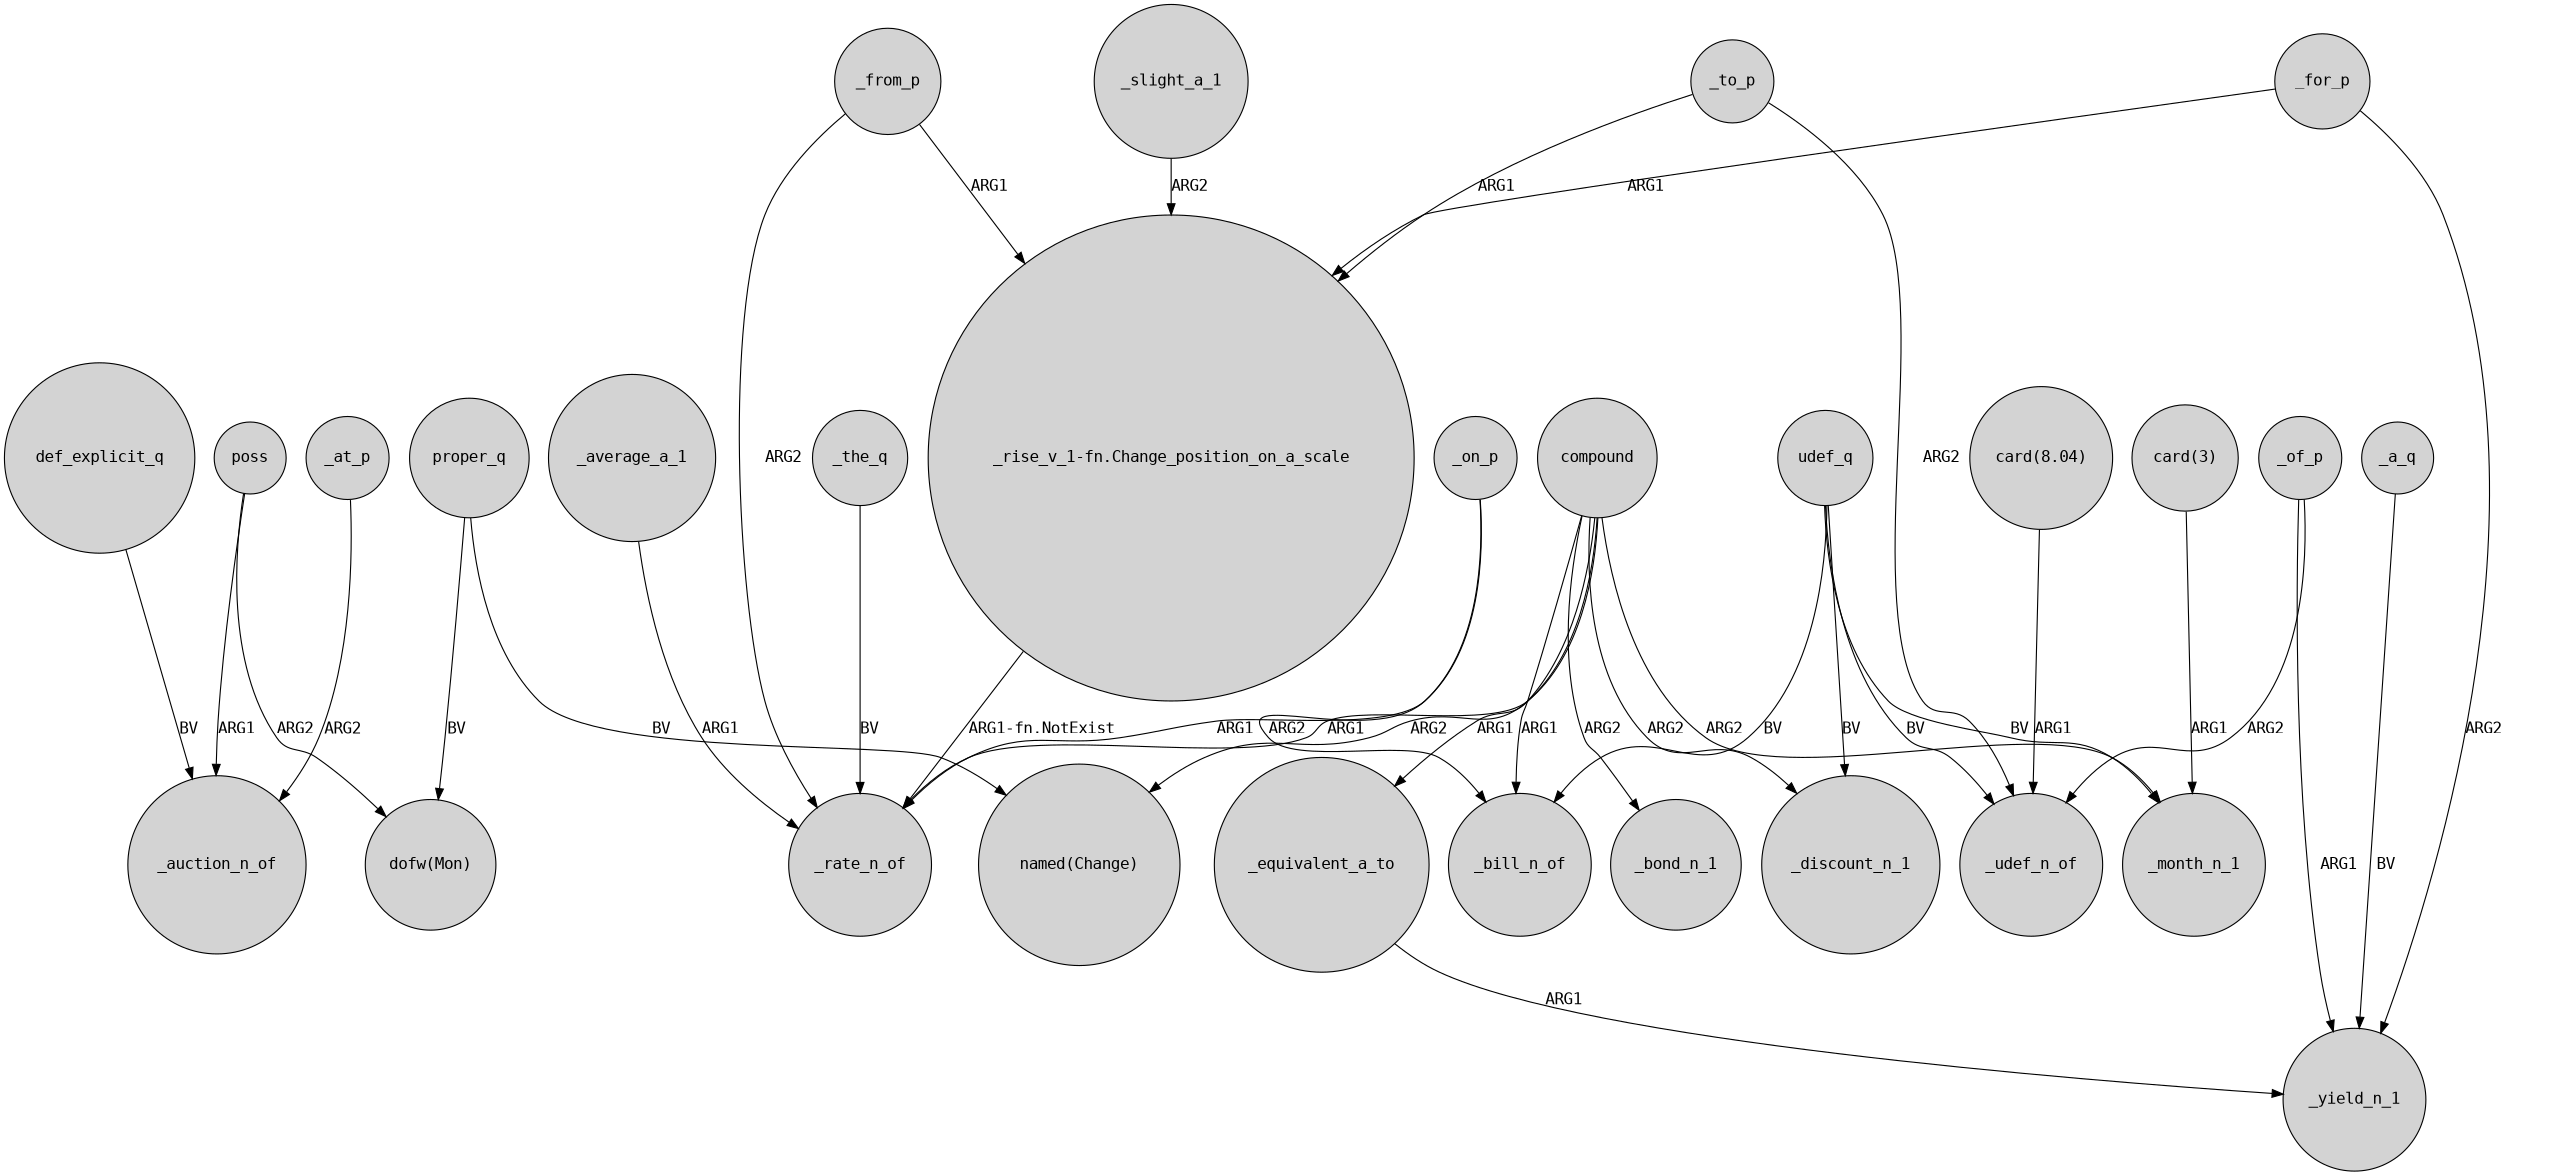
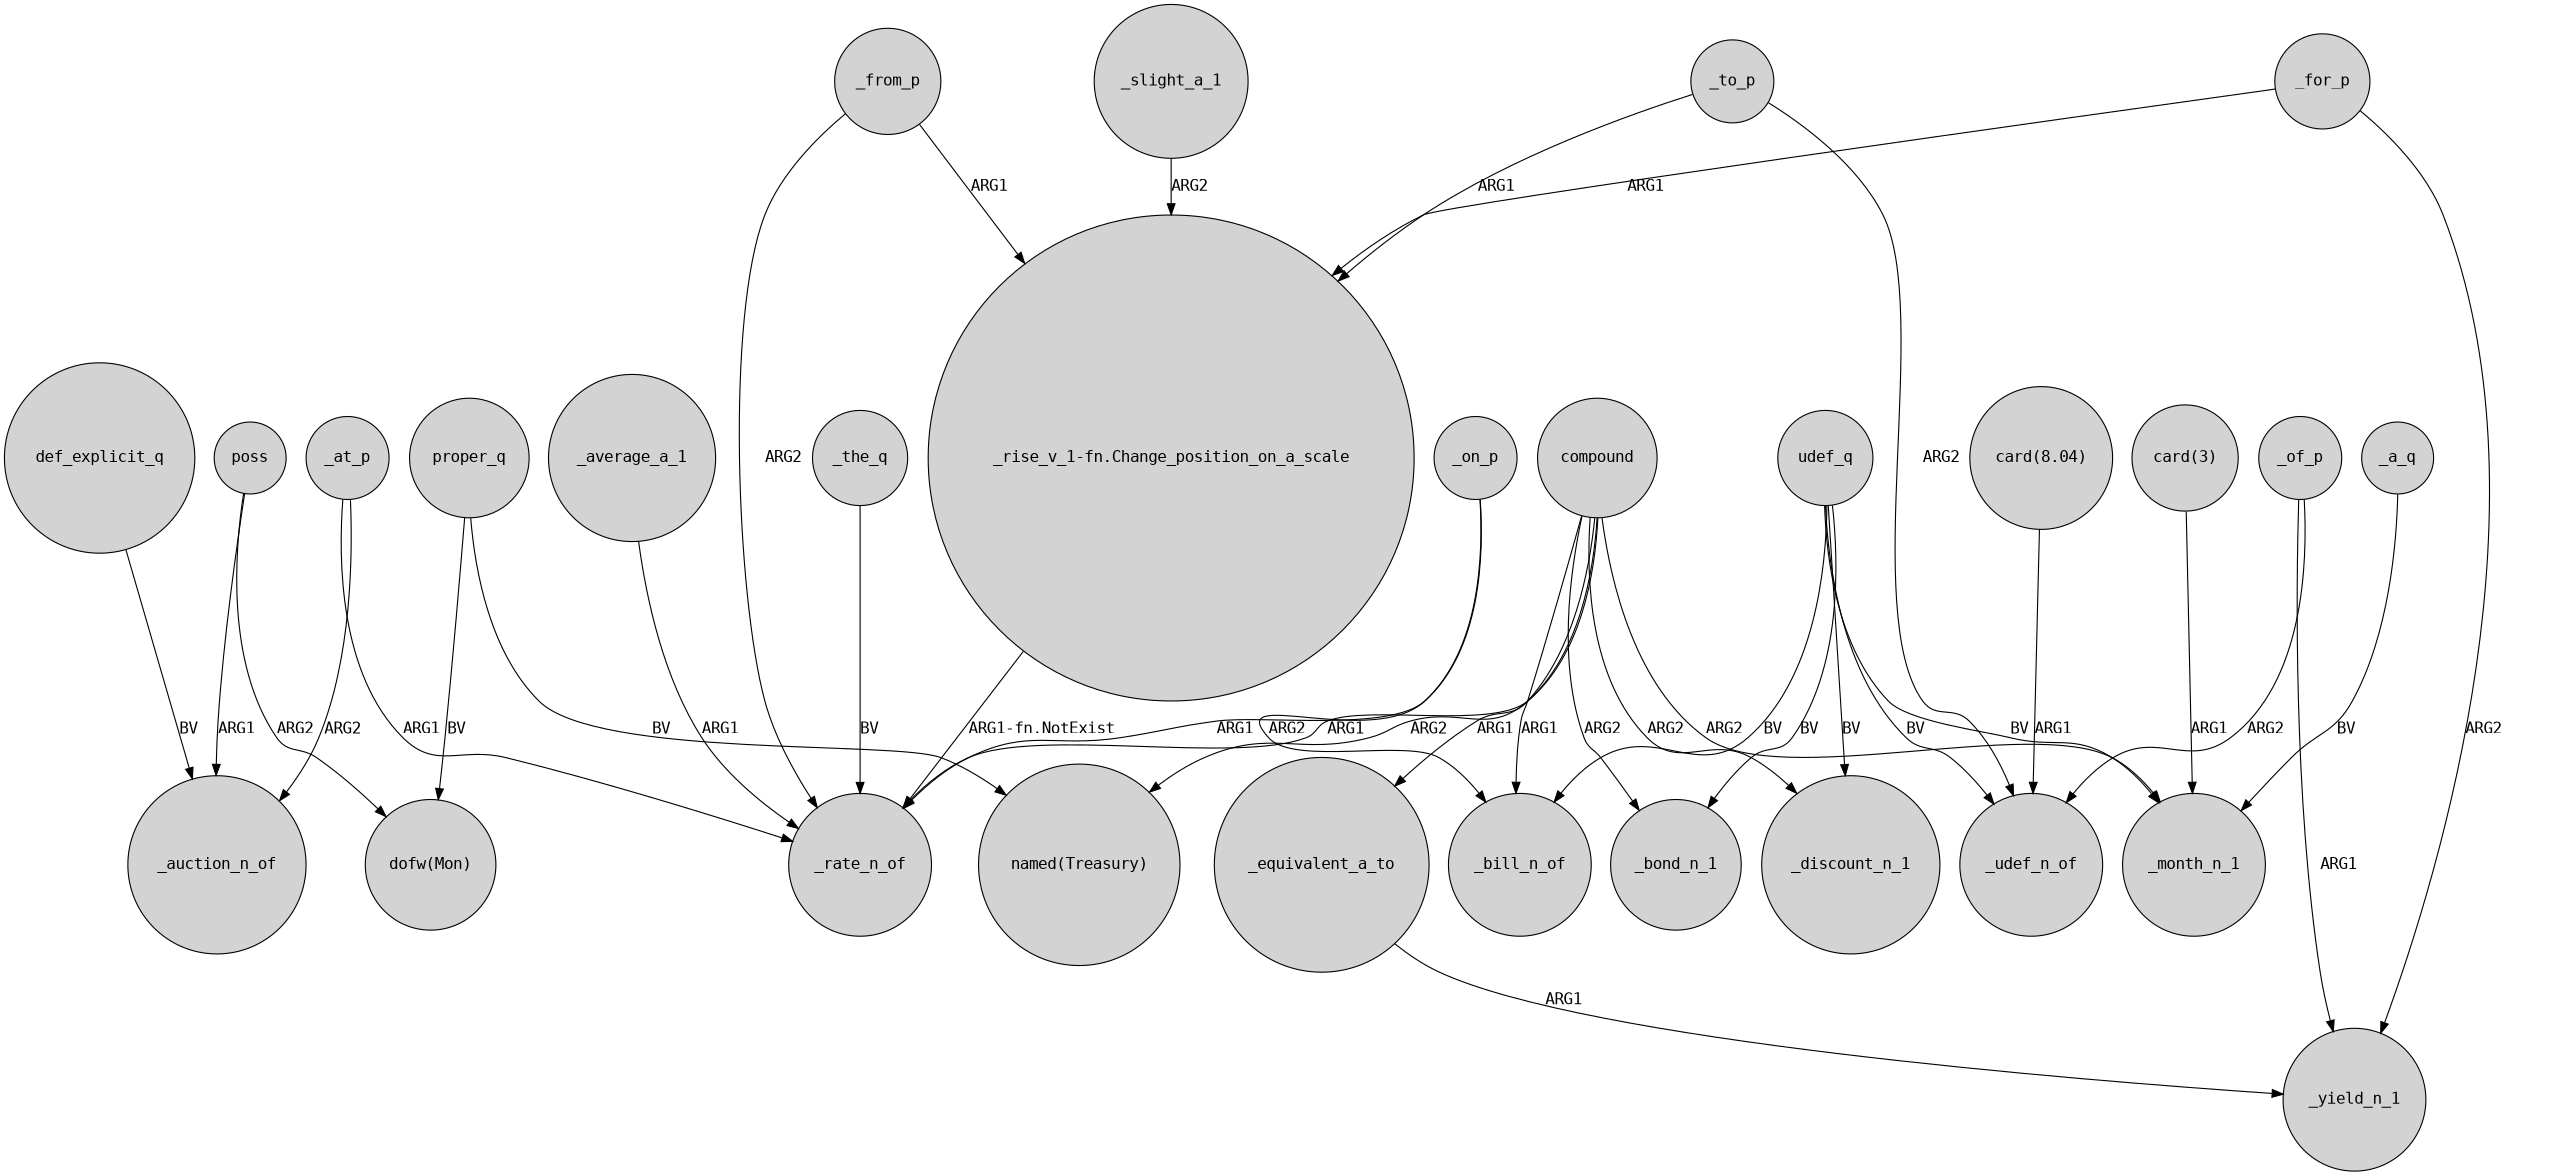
none -> (1822, 675)
none -> (469, 755)
(2378, 756) -> (2366, 670)
(1079, 865) -> (1079, 865)
